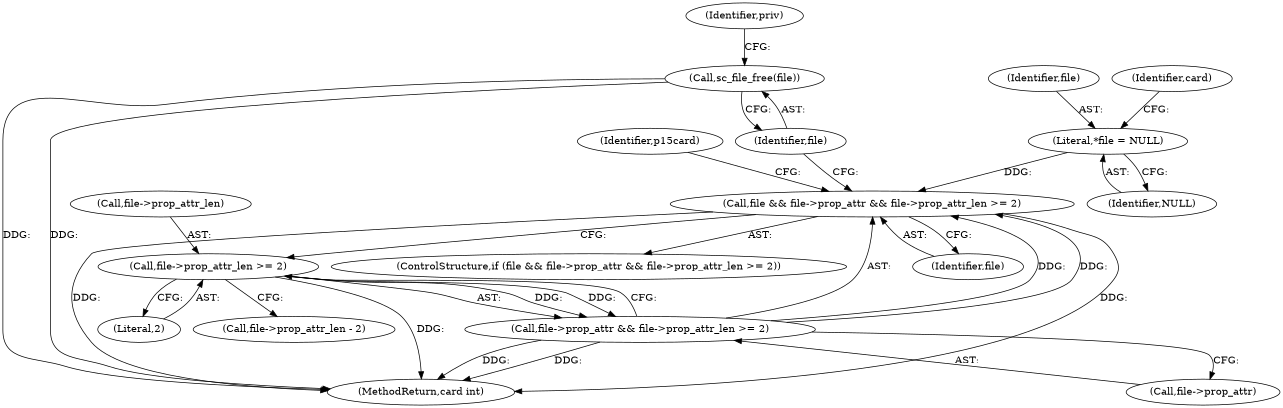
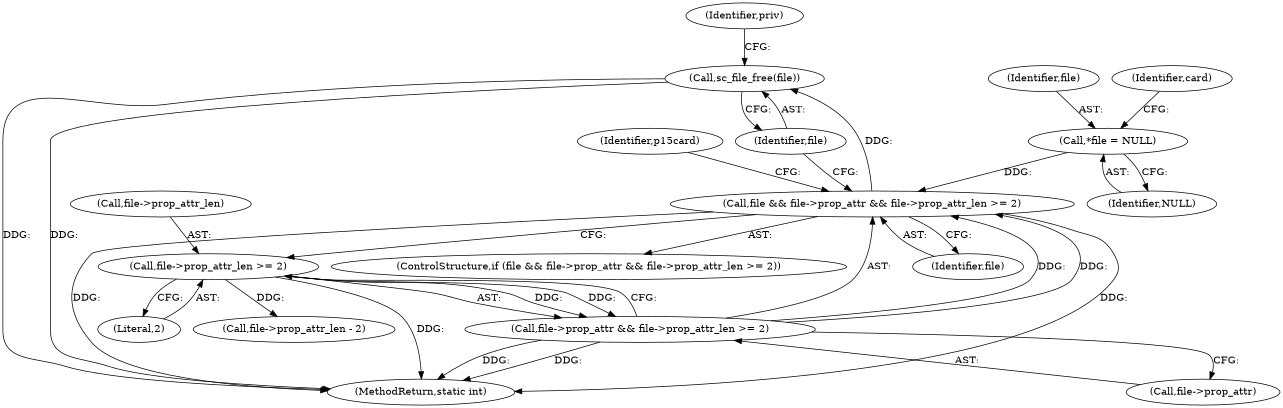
none -> (852, 128)
(1108, 141) -> (1108, 141)
(272, 298) -> (272, 298)
(421, 392) -> (421, 392)
